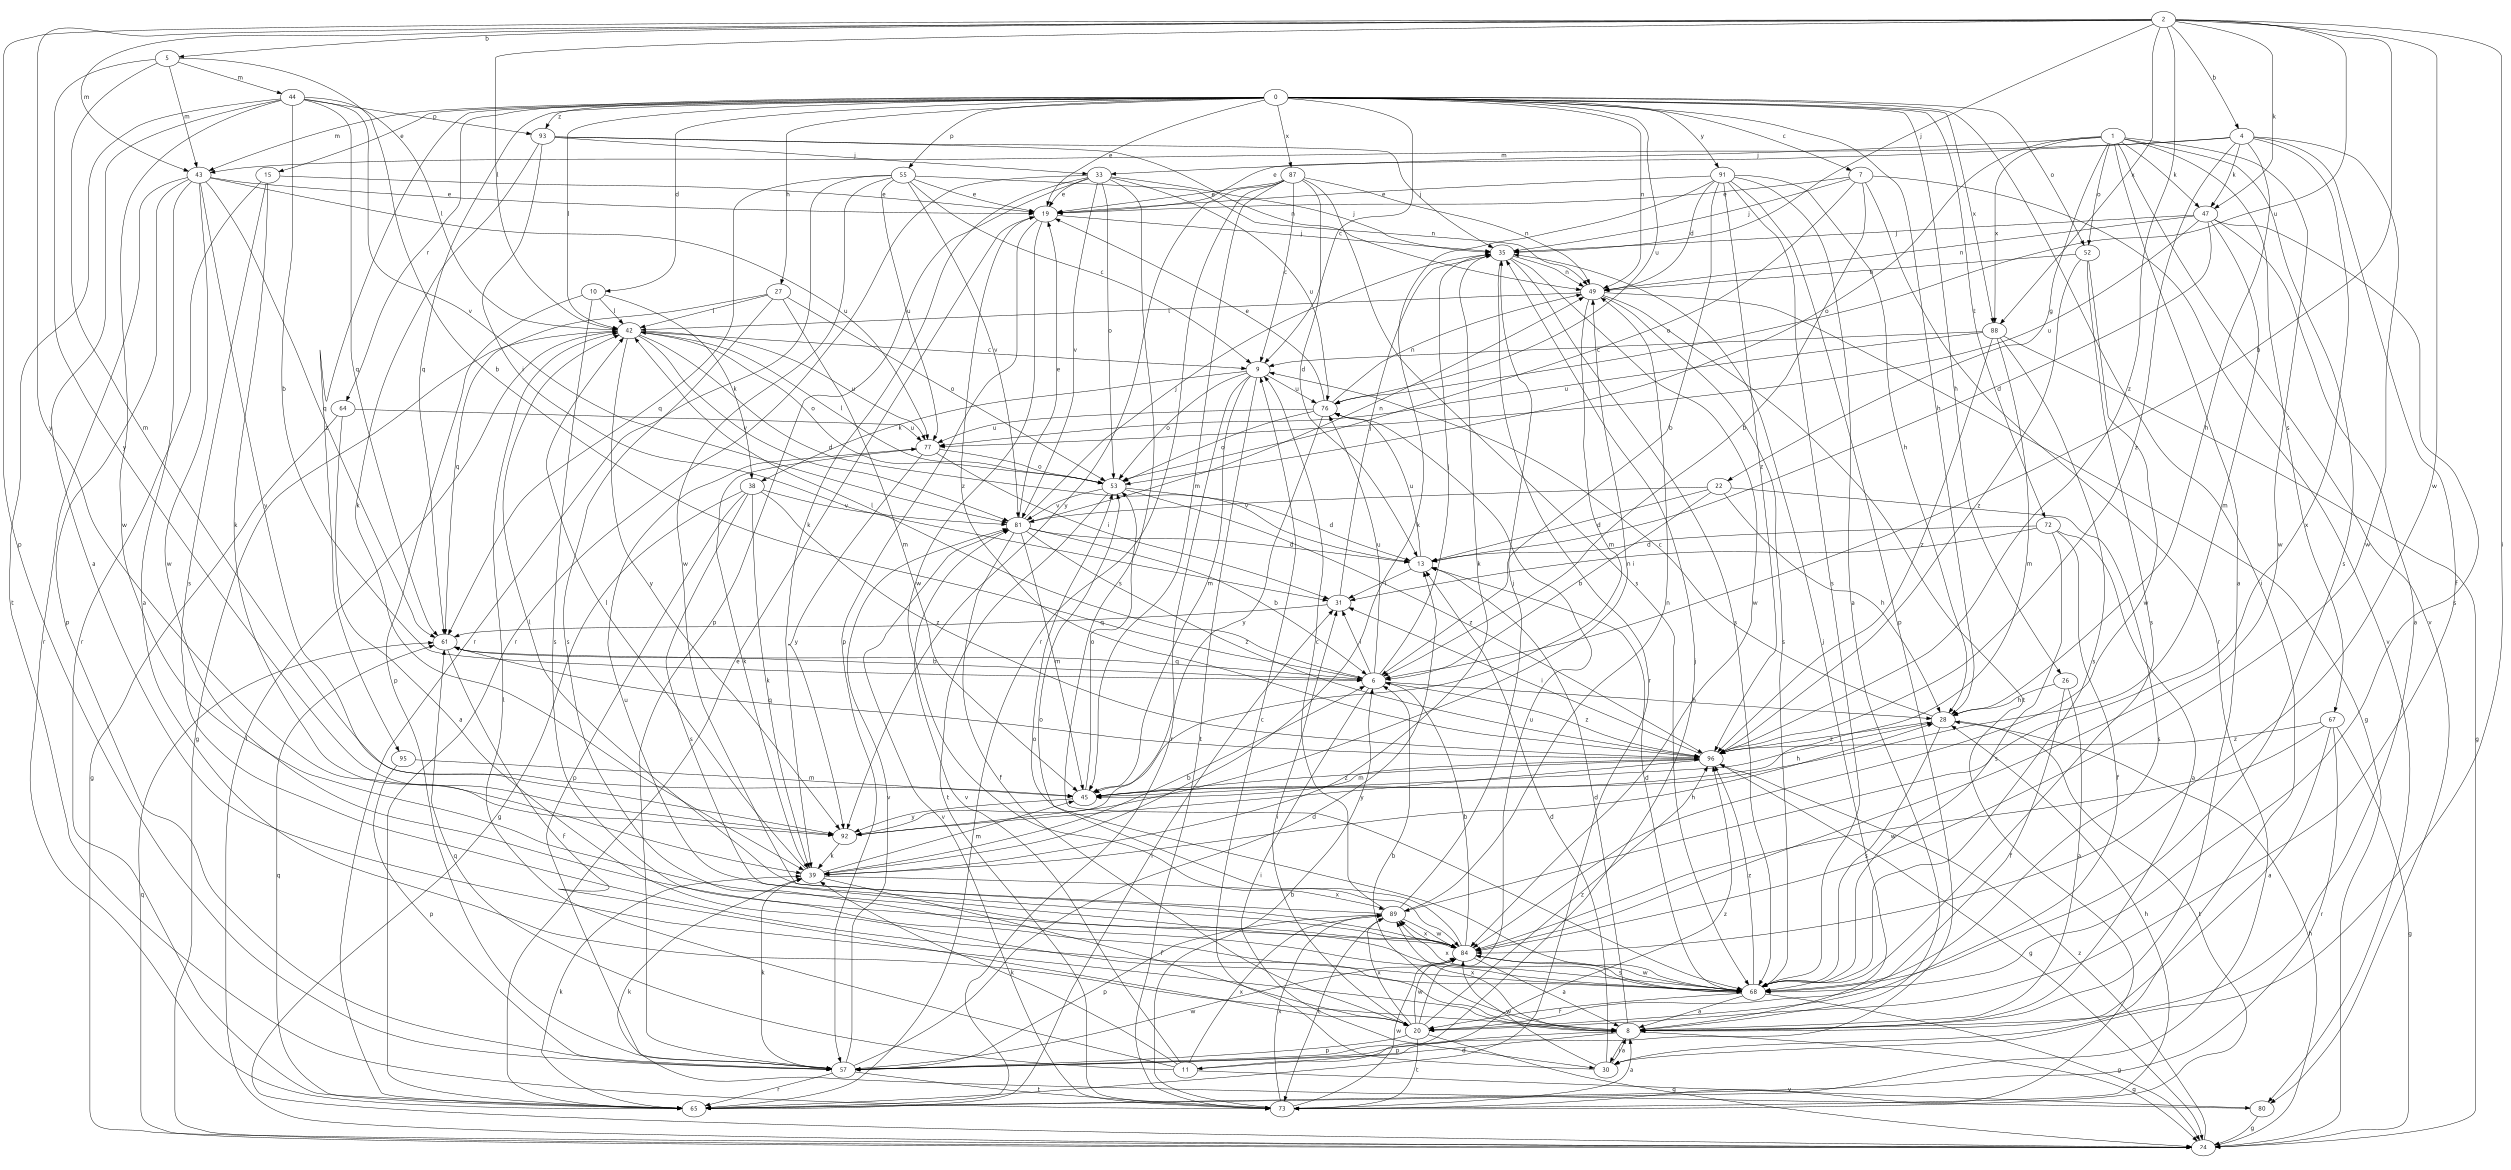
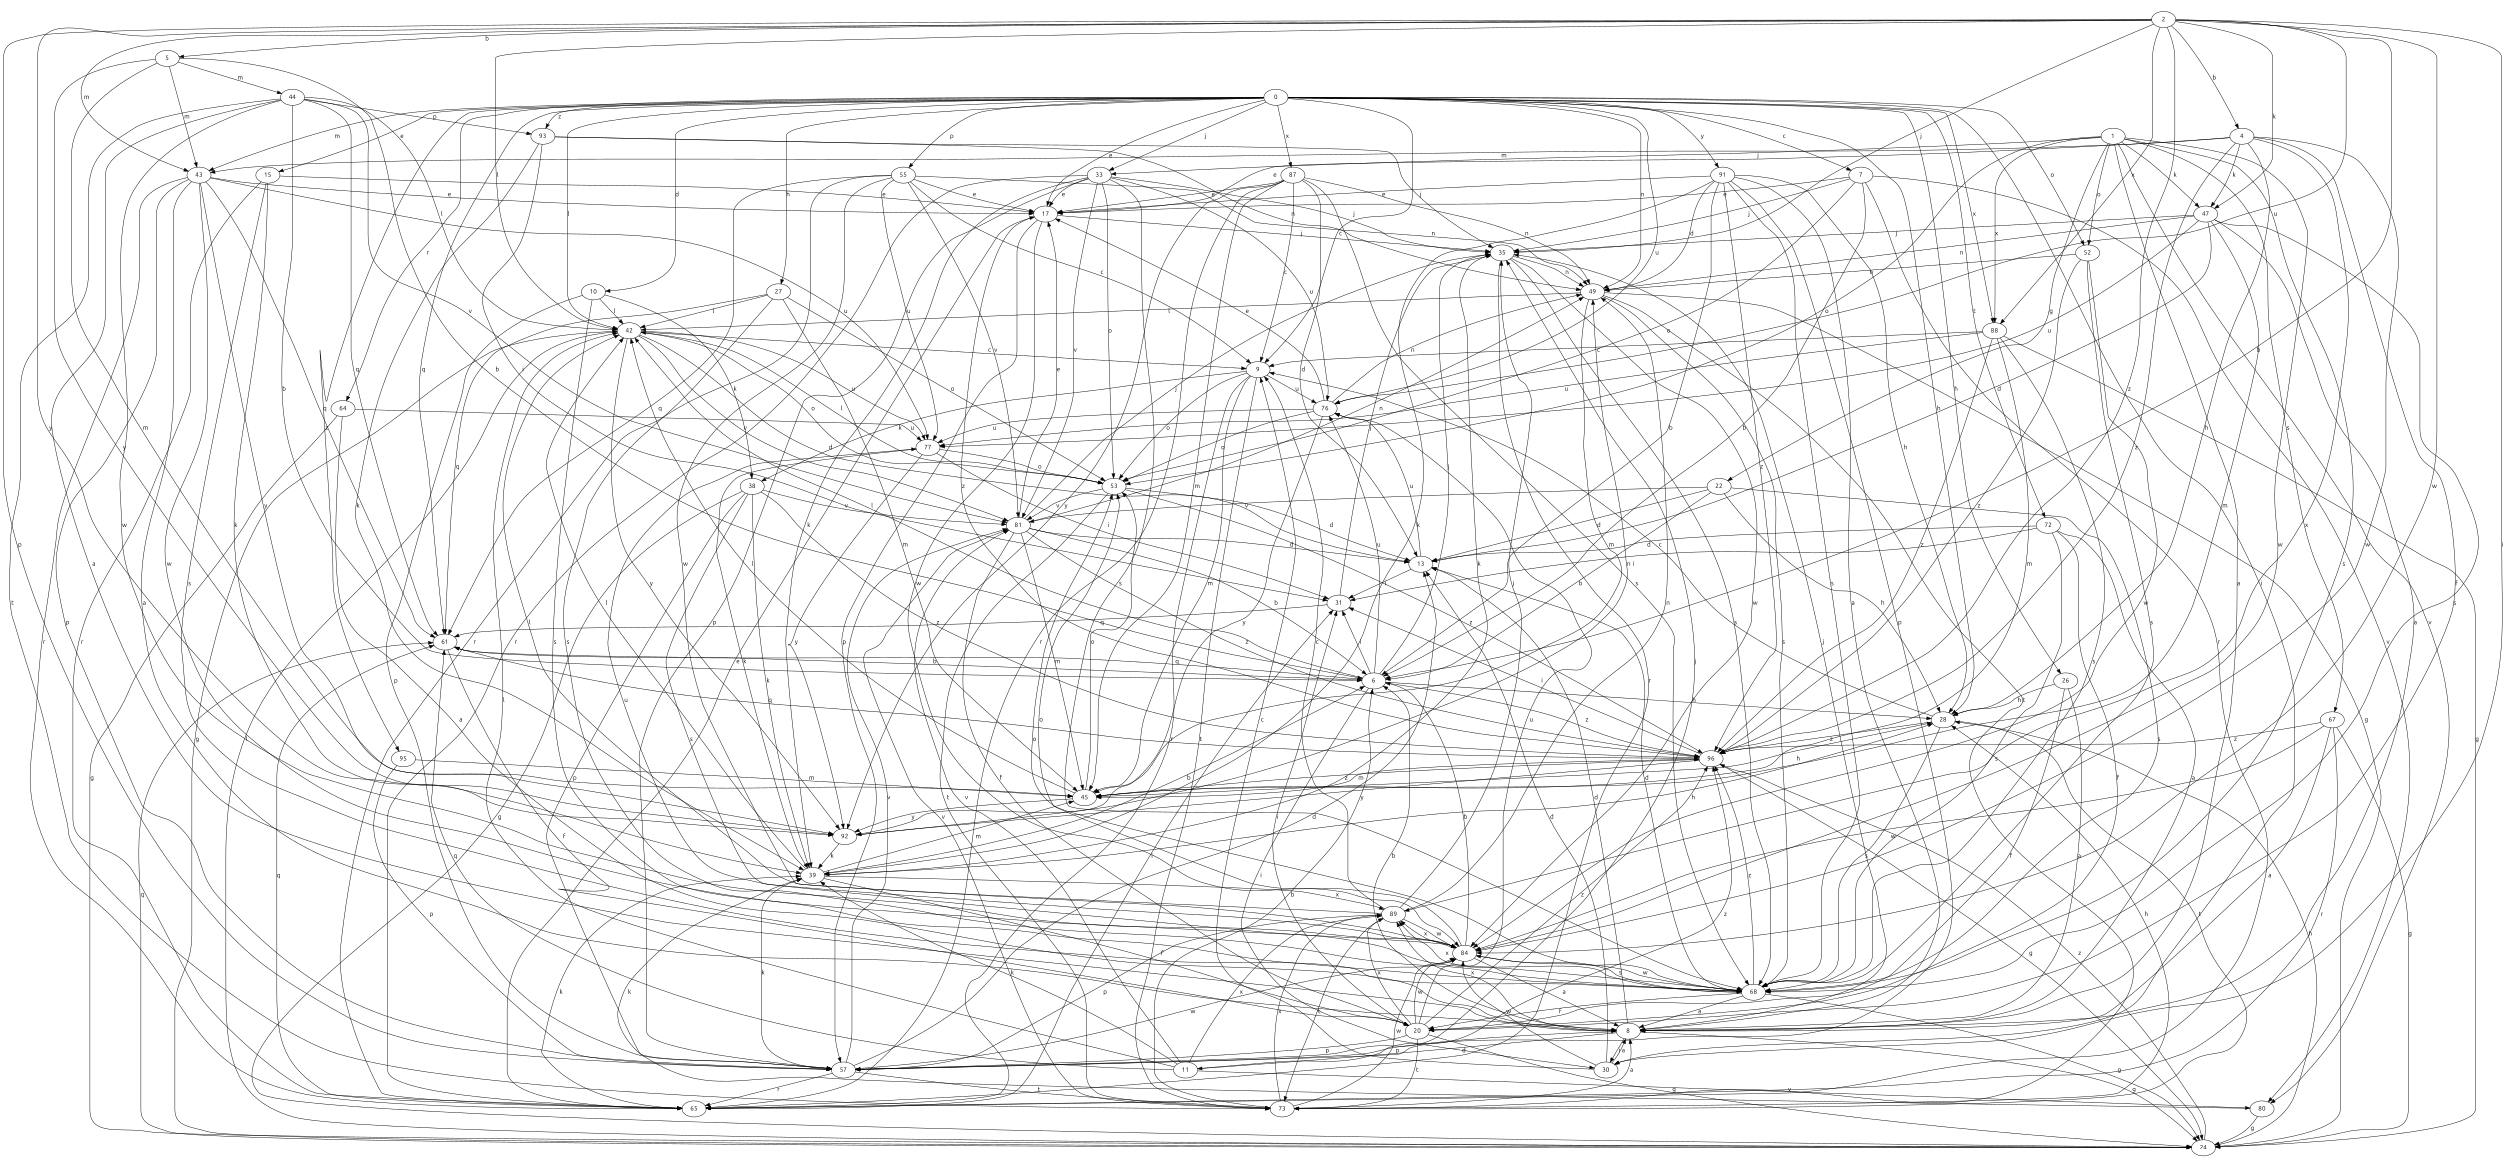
(819, 156) -> (1190, 135)
(1046, 214) -> (1046, 214)
none -> (812, 630)
